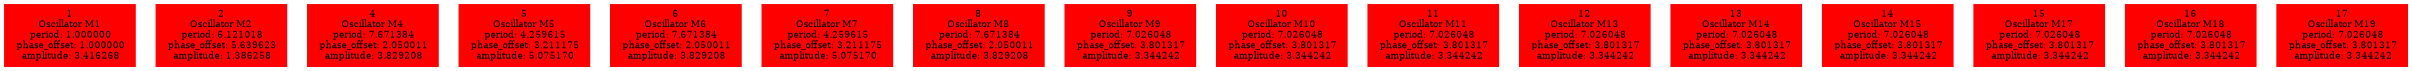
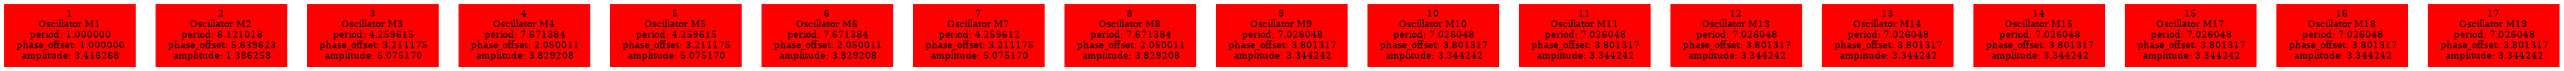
(827, 35) -> (979, 35)
none -> (373, 36)
